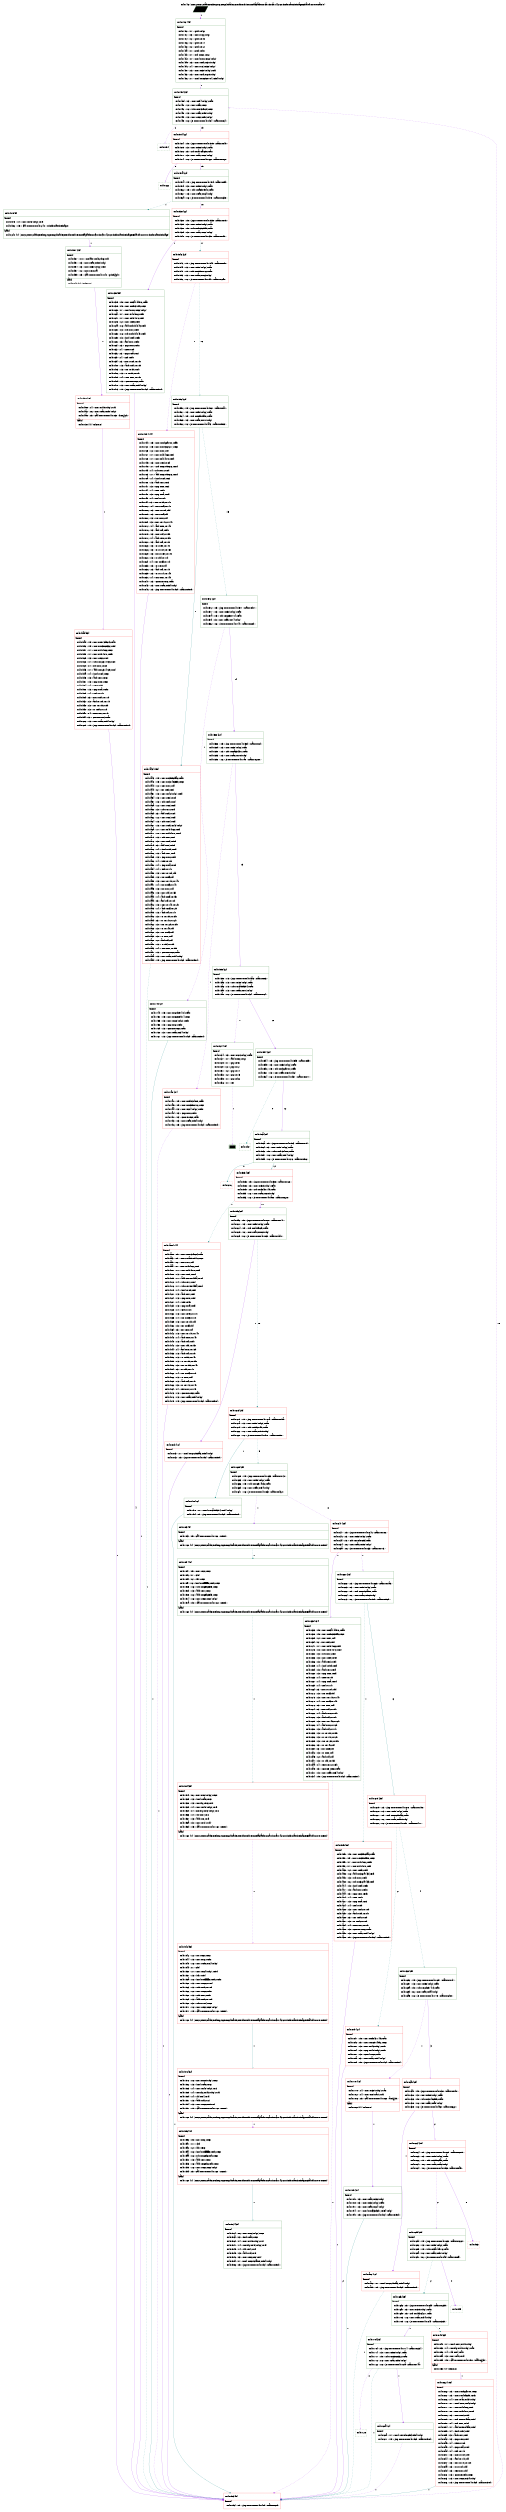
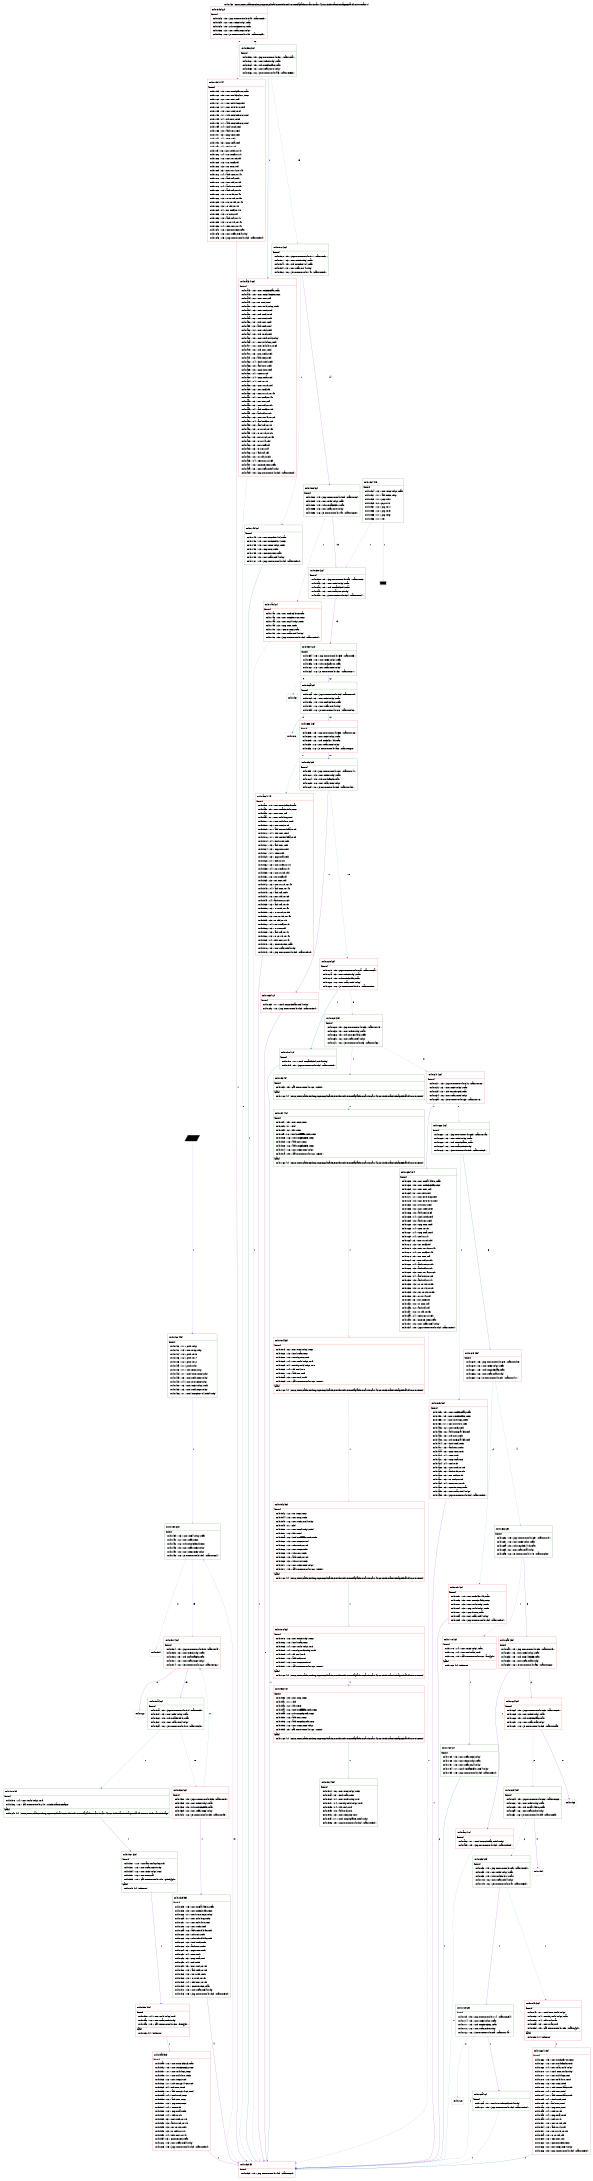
(200, 245) -> (208, 1728)
(237, 1020) -> (359, 544)
